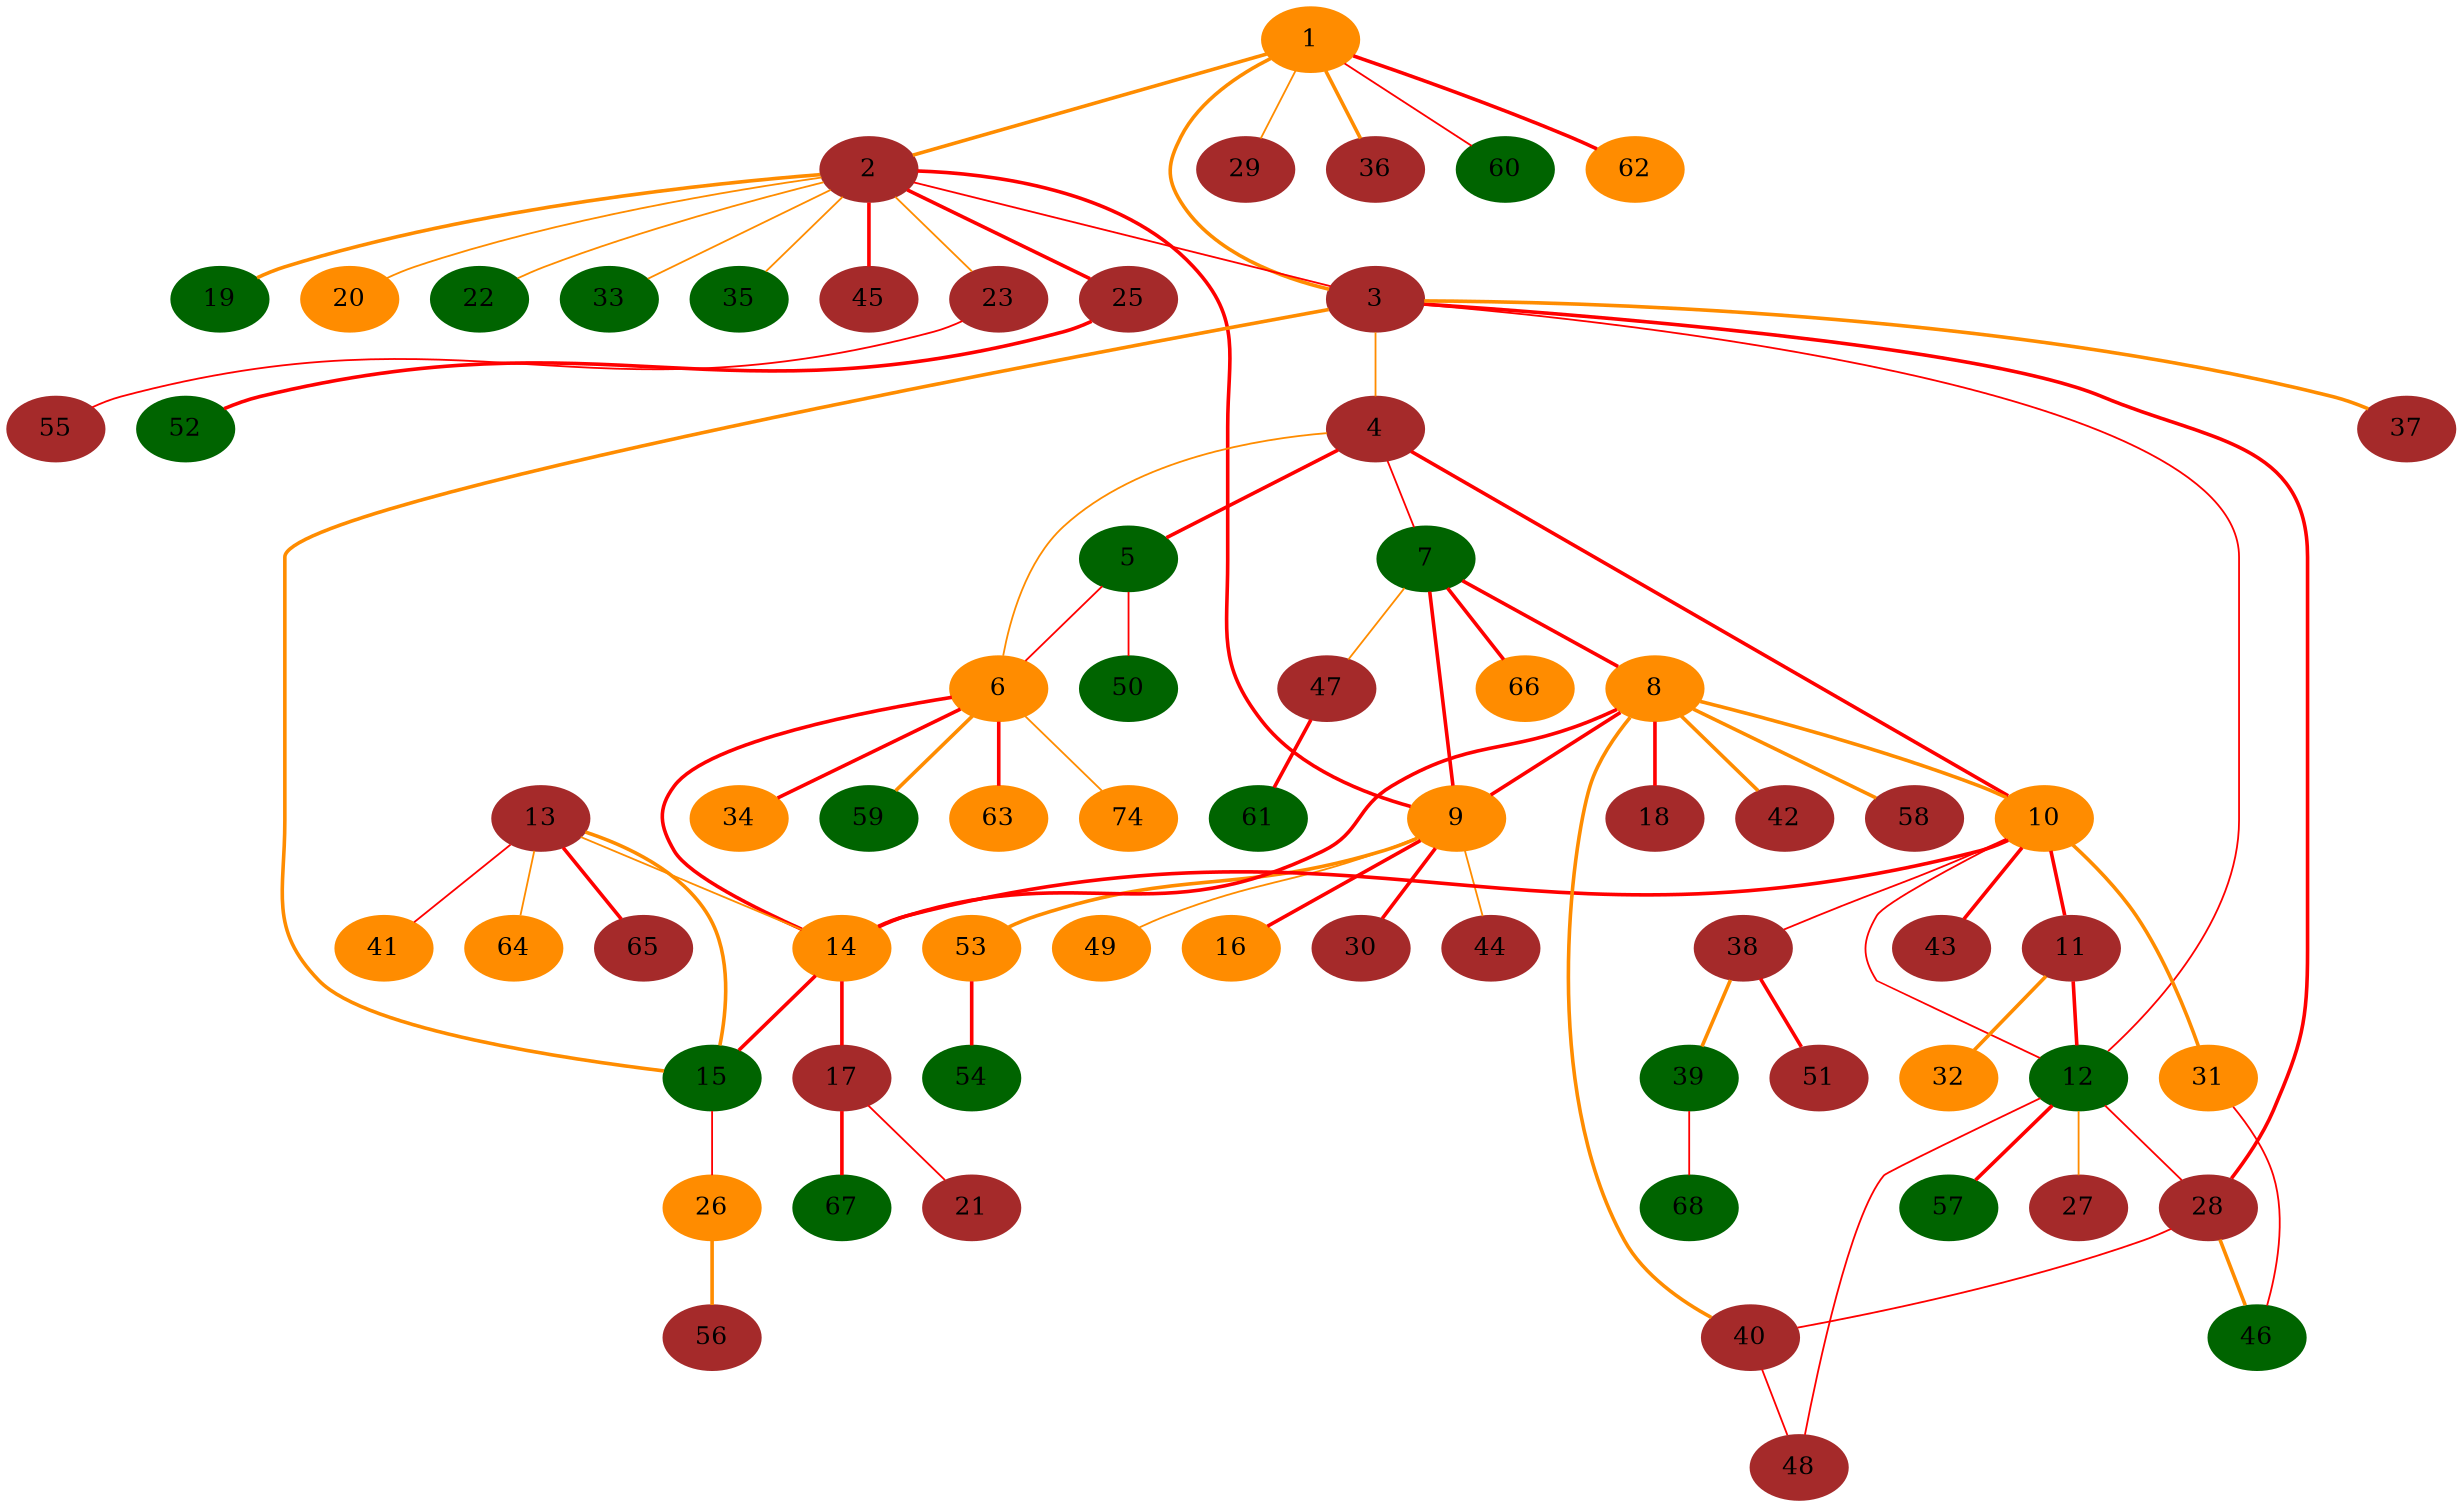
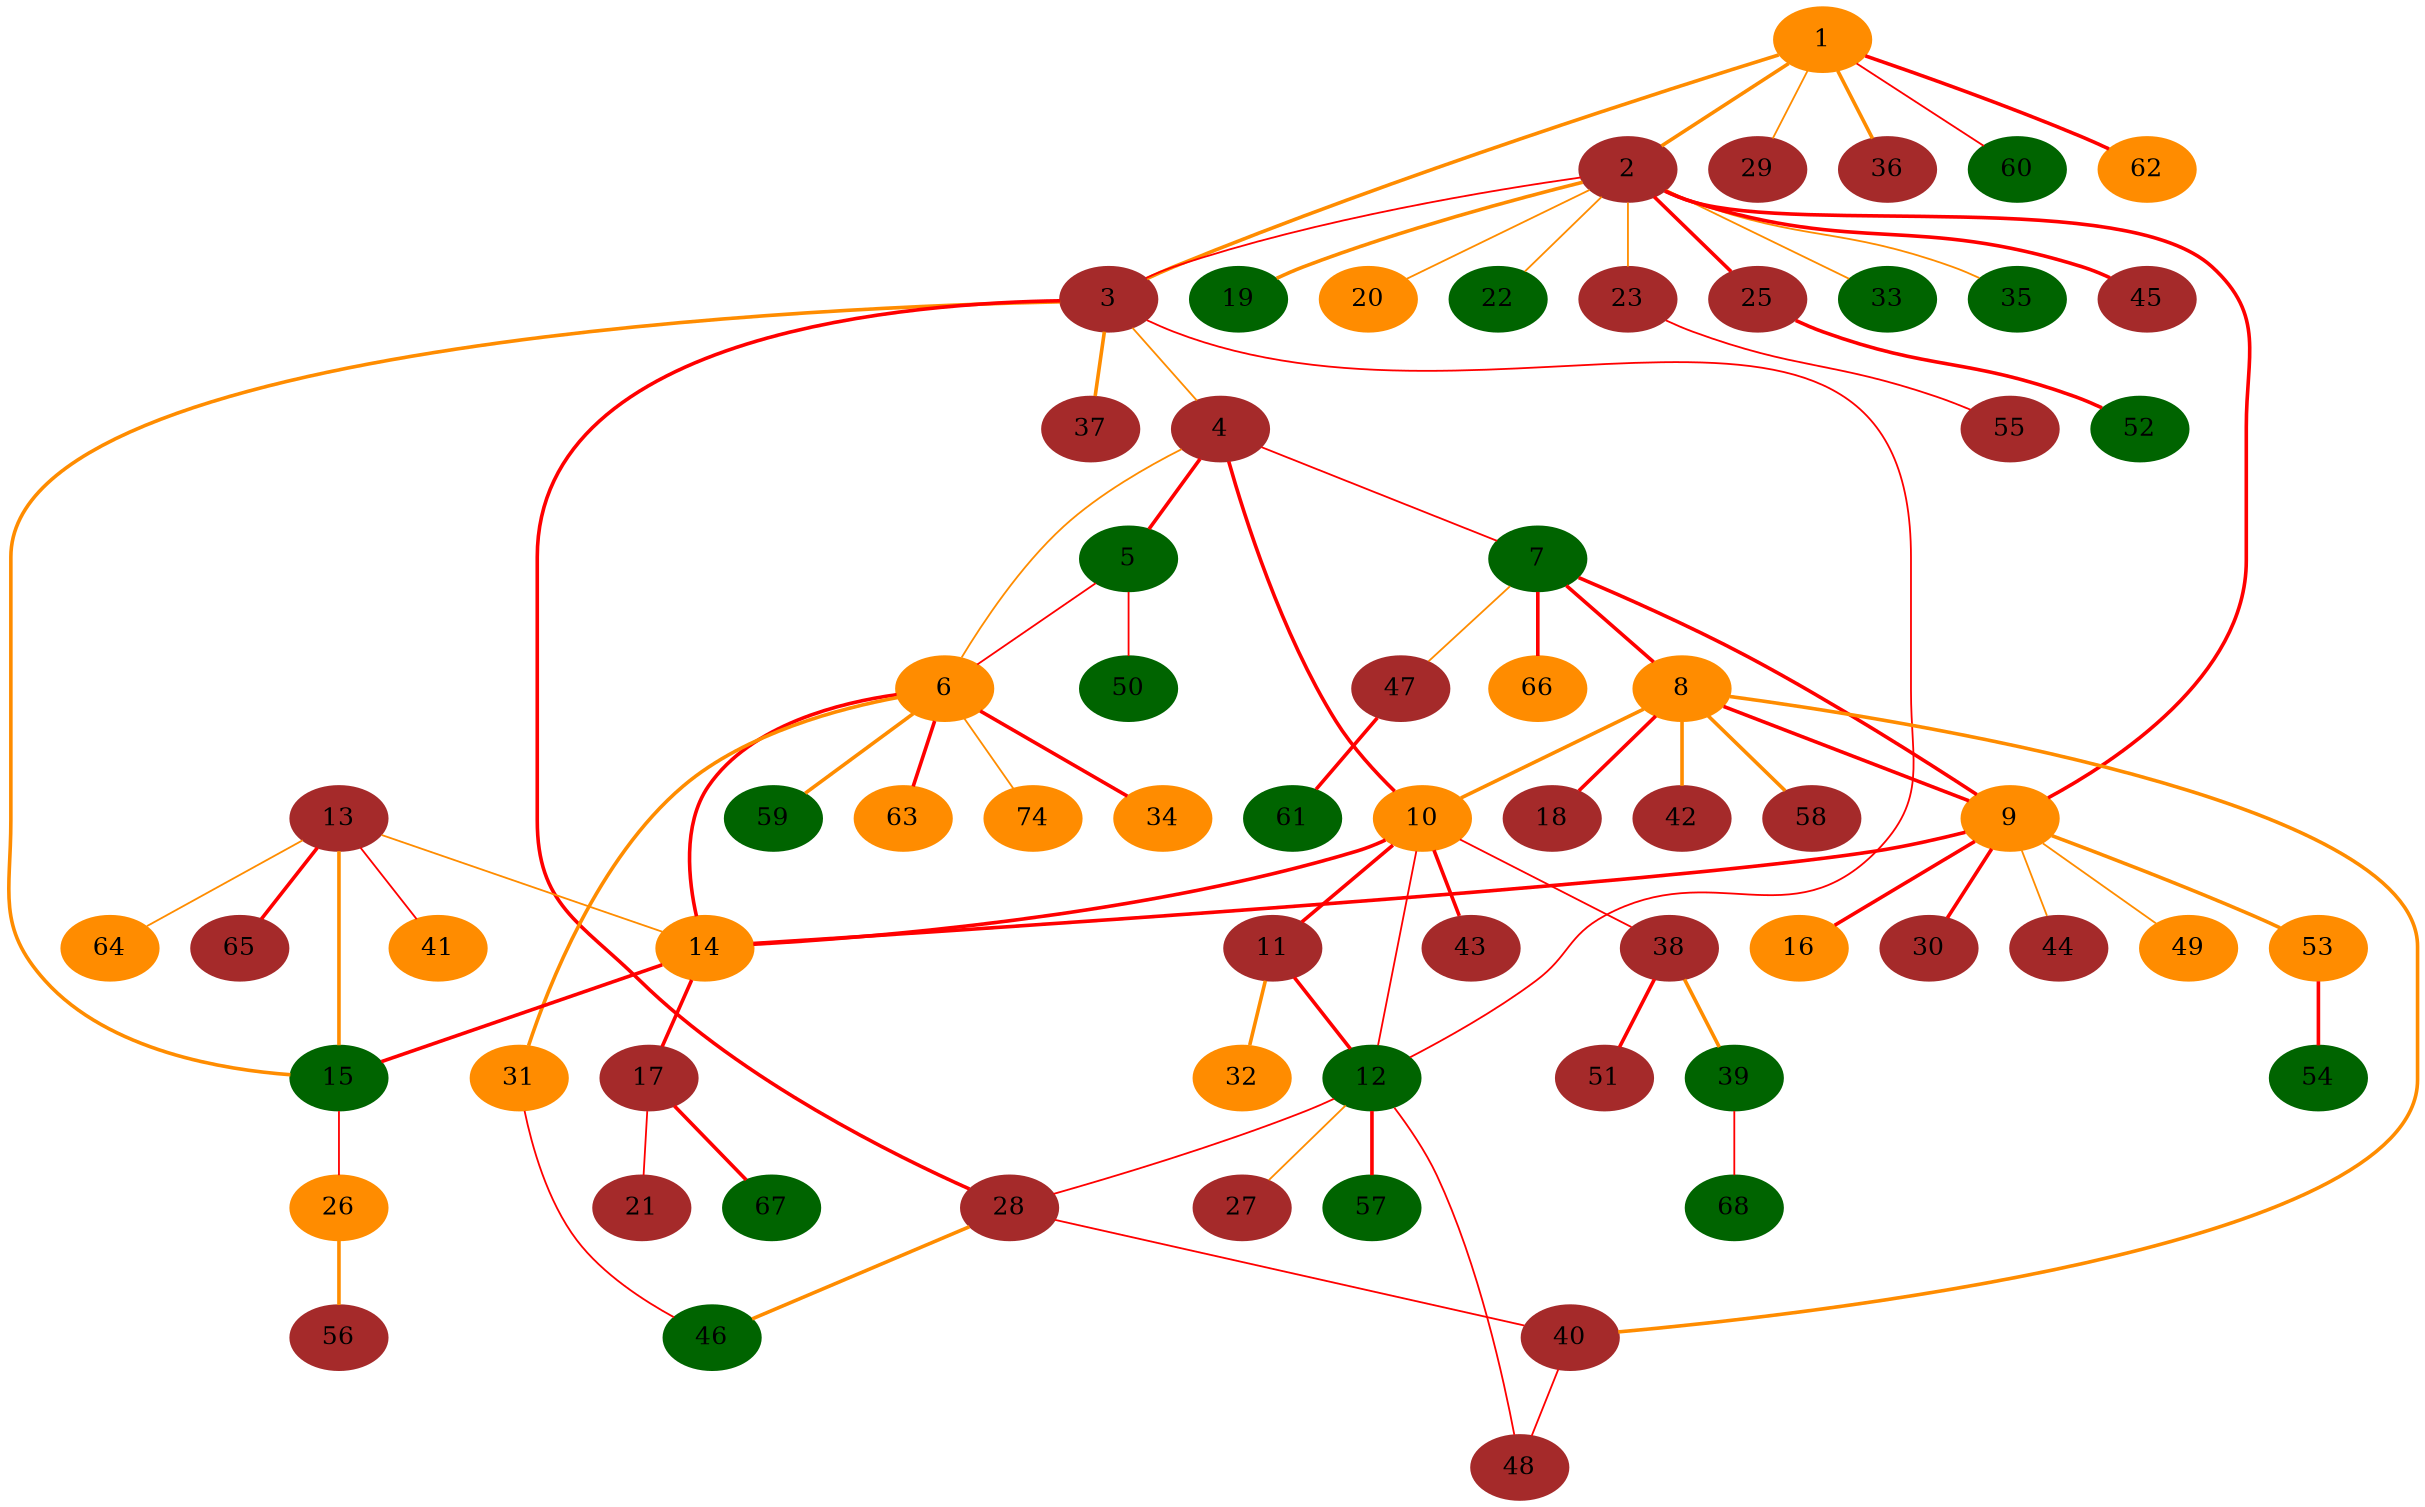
(1322, 851) -> (1361, 901)
(2149, 937) -> (658, 811)
